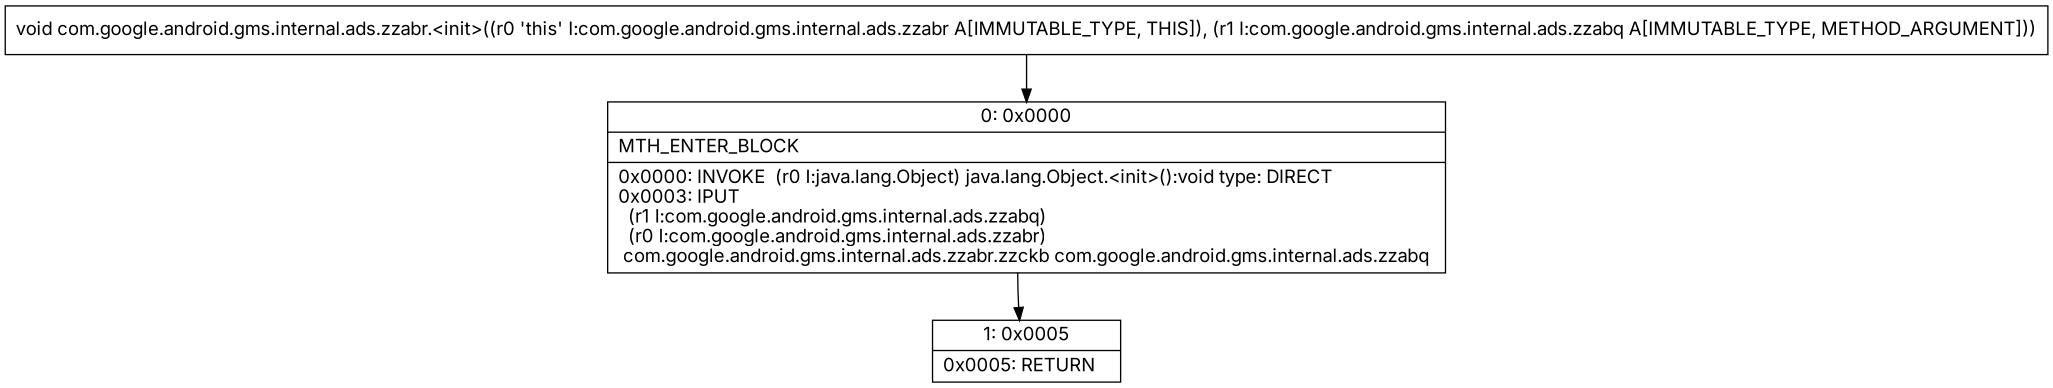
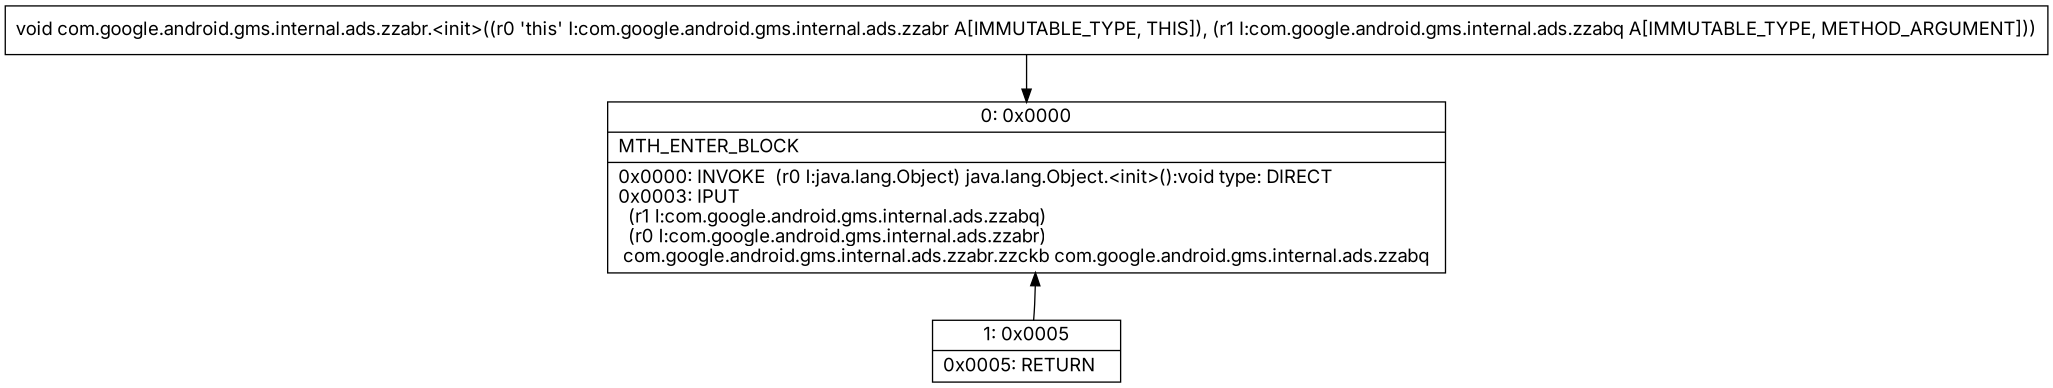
(1018, 290) -> (1035, 303)
